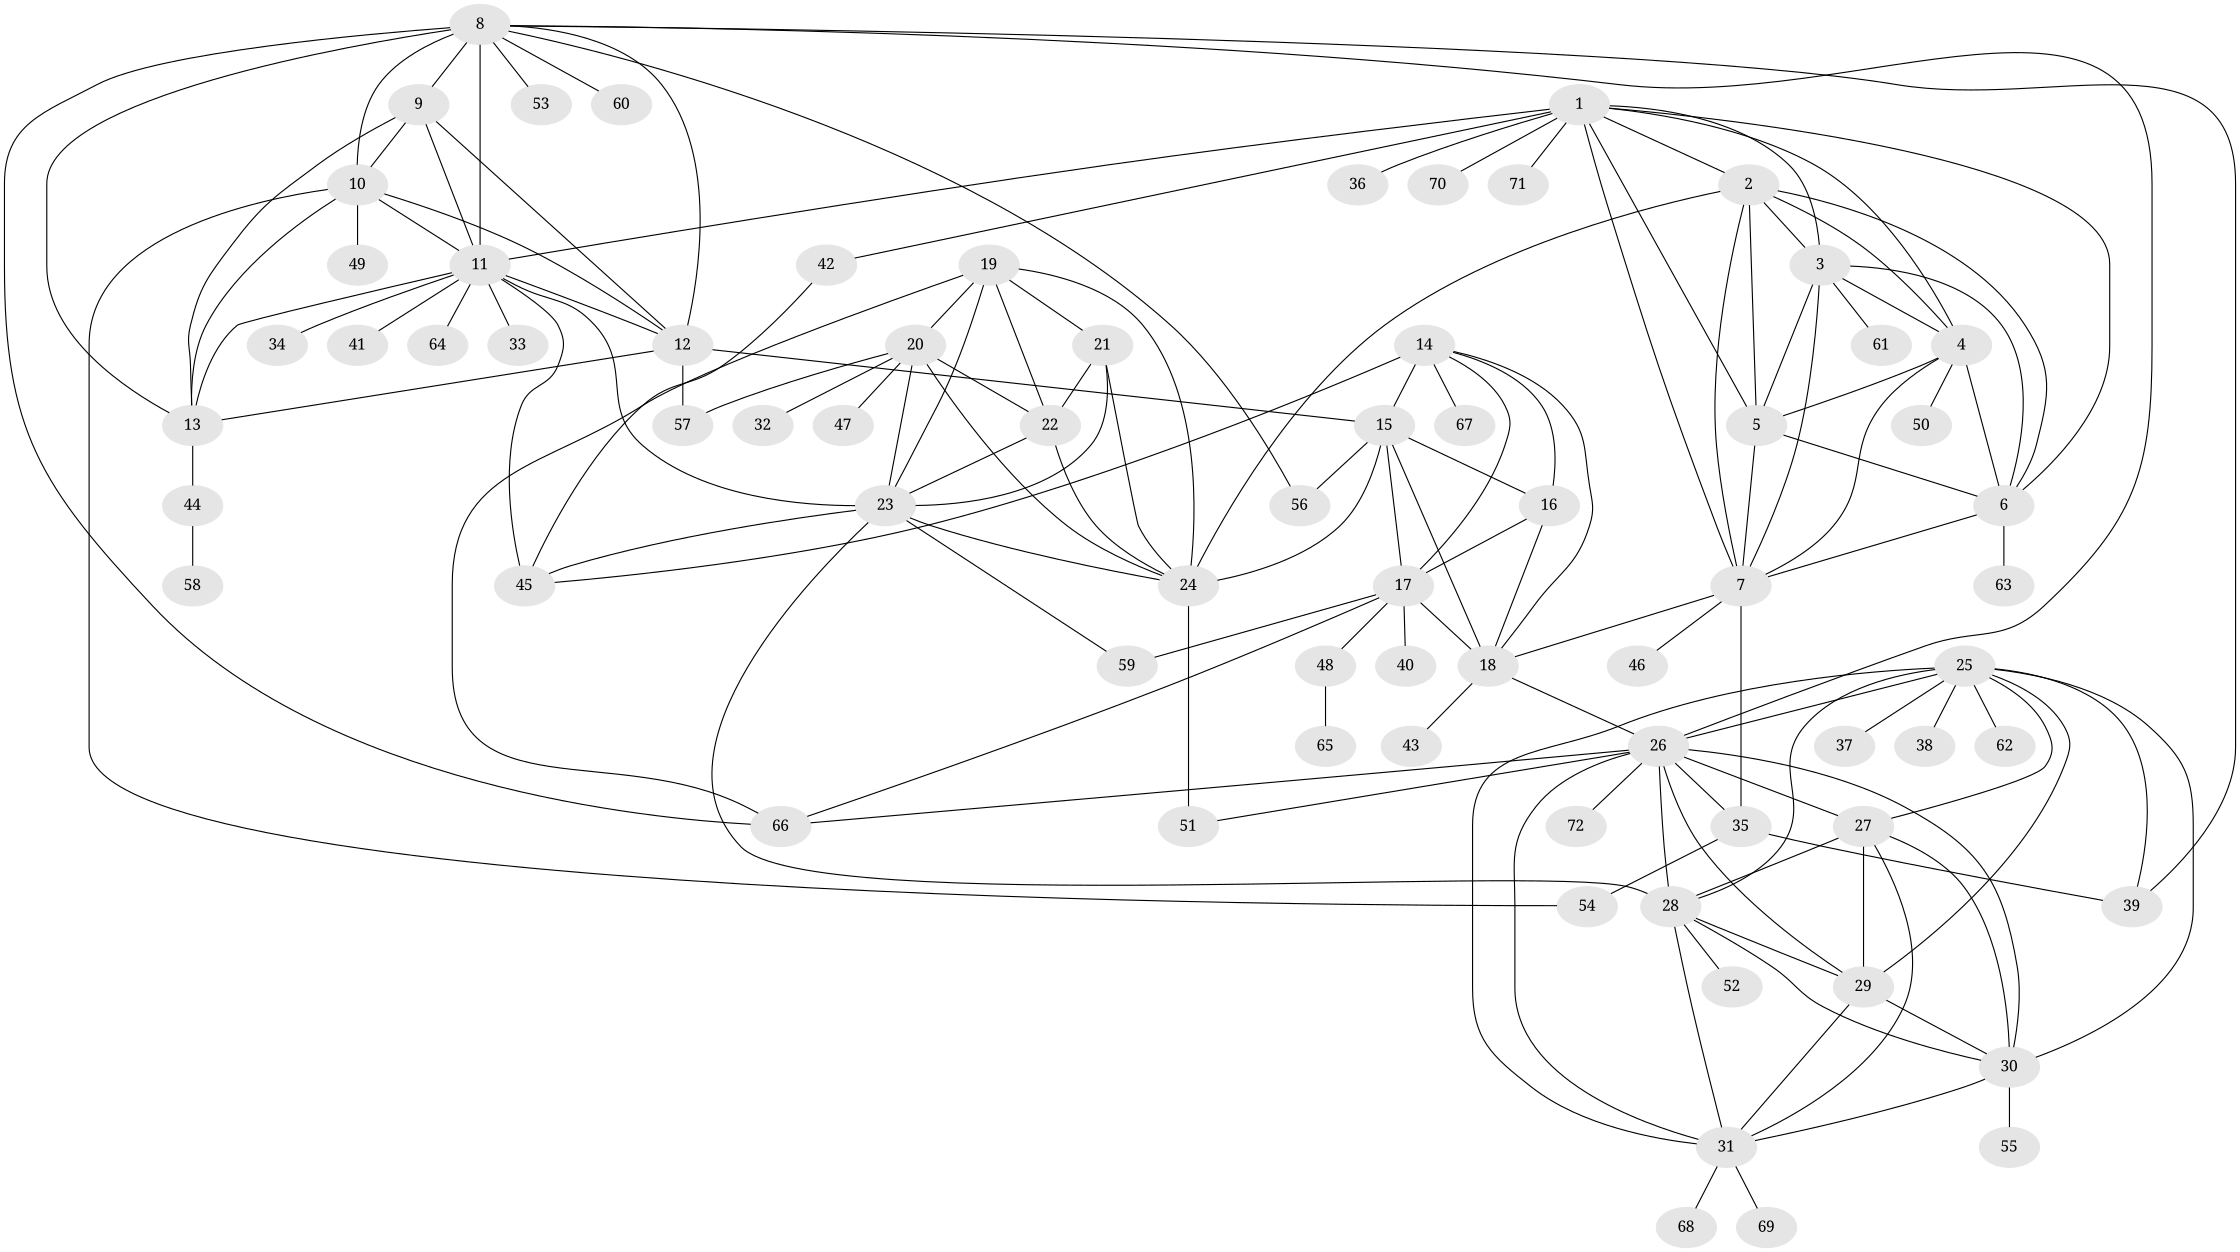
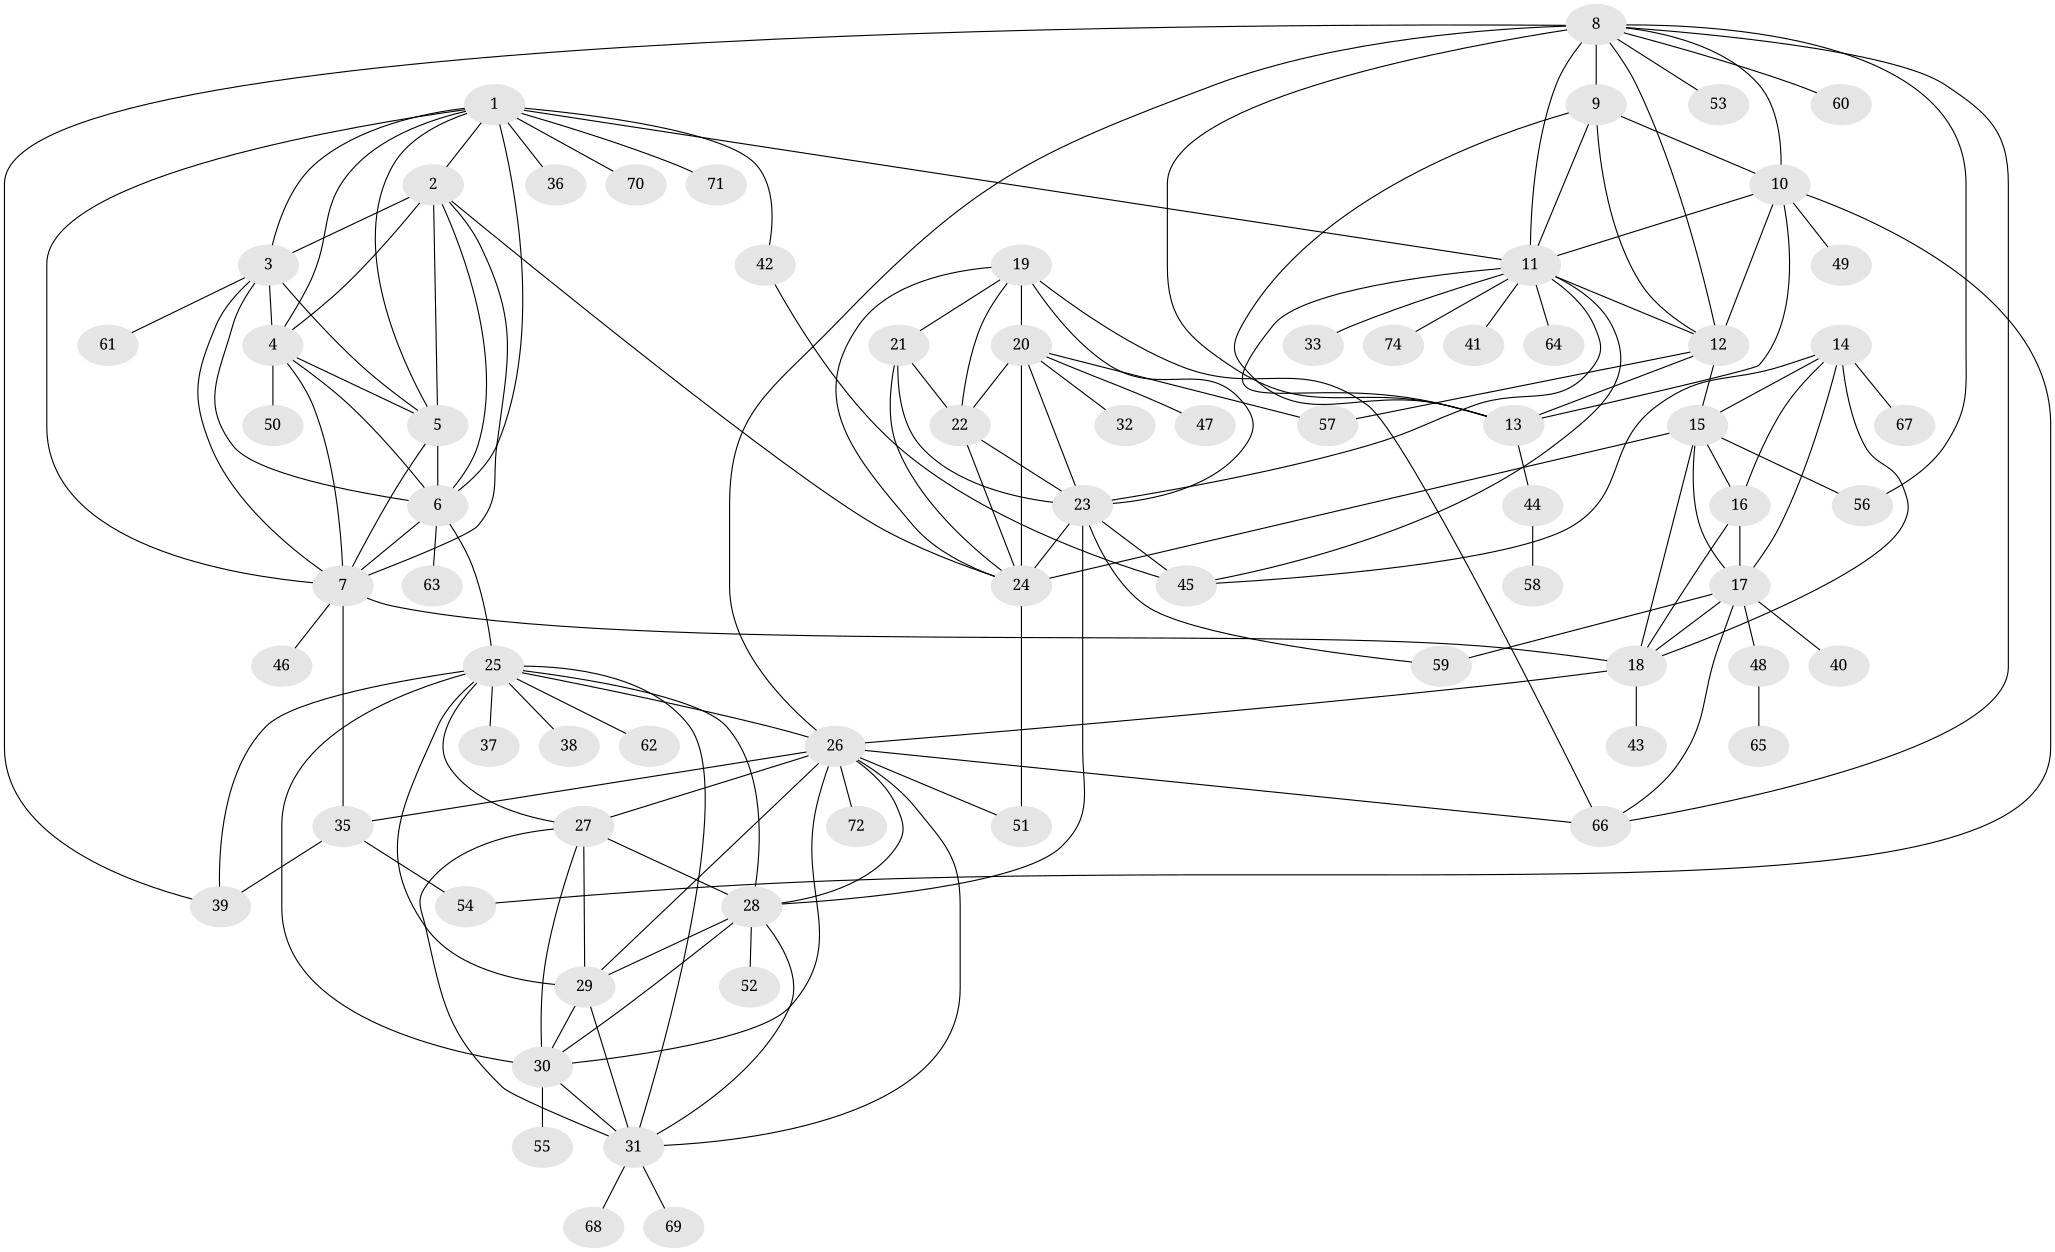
(277, 345) -> (1393, 345)
none -> (478, 582)
